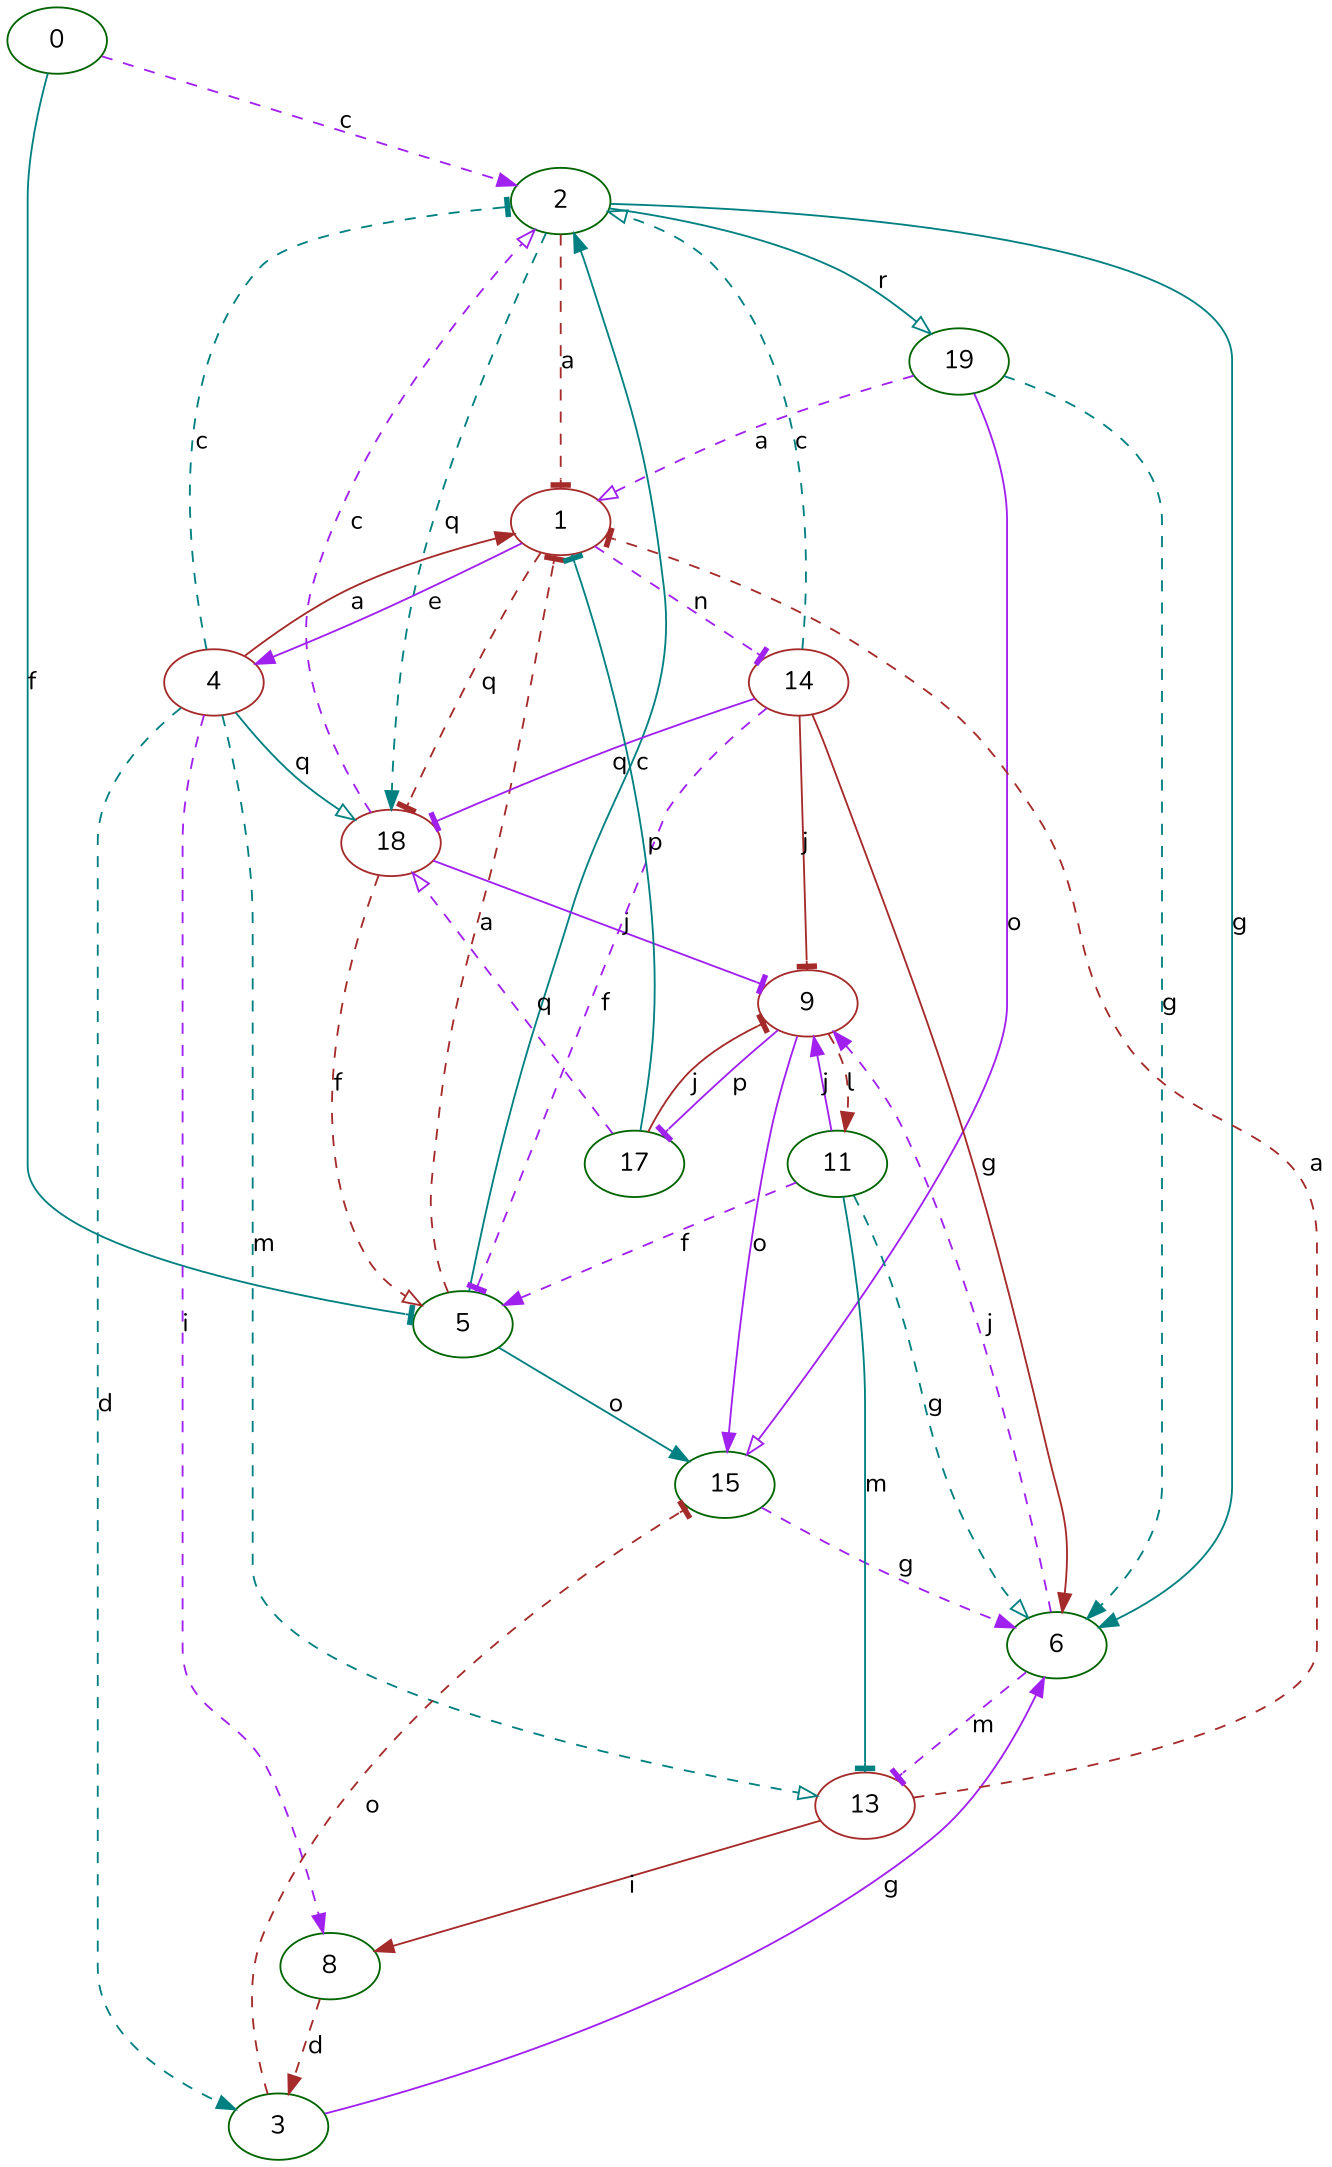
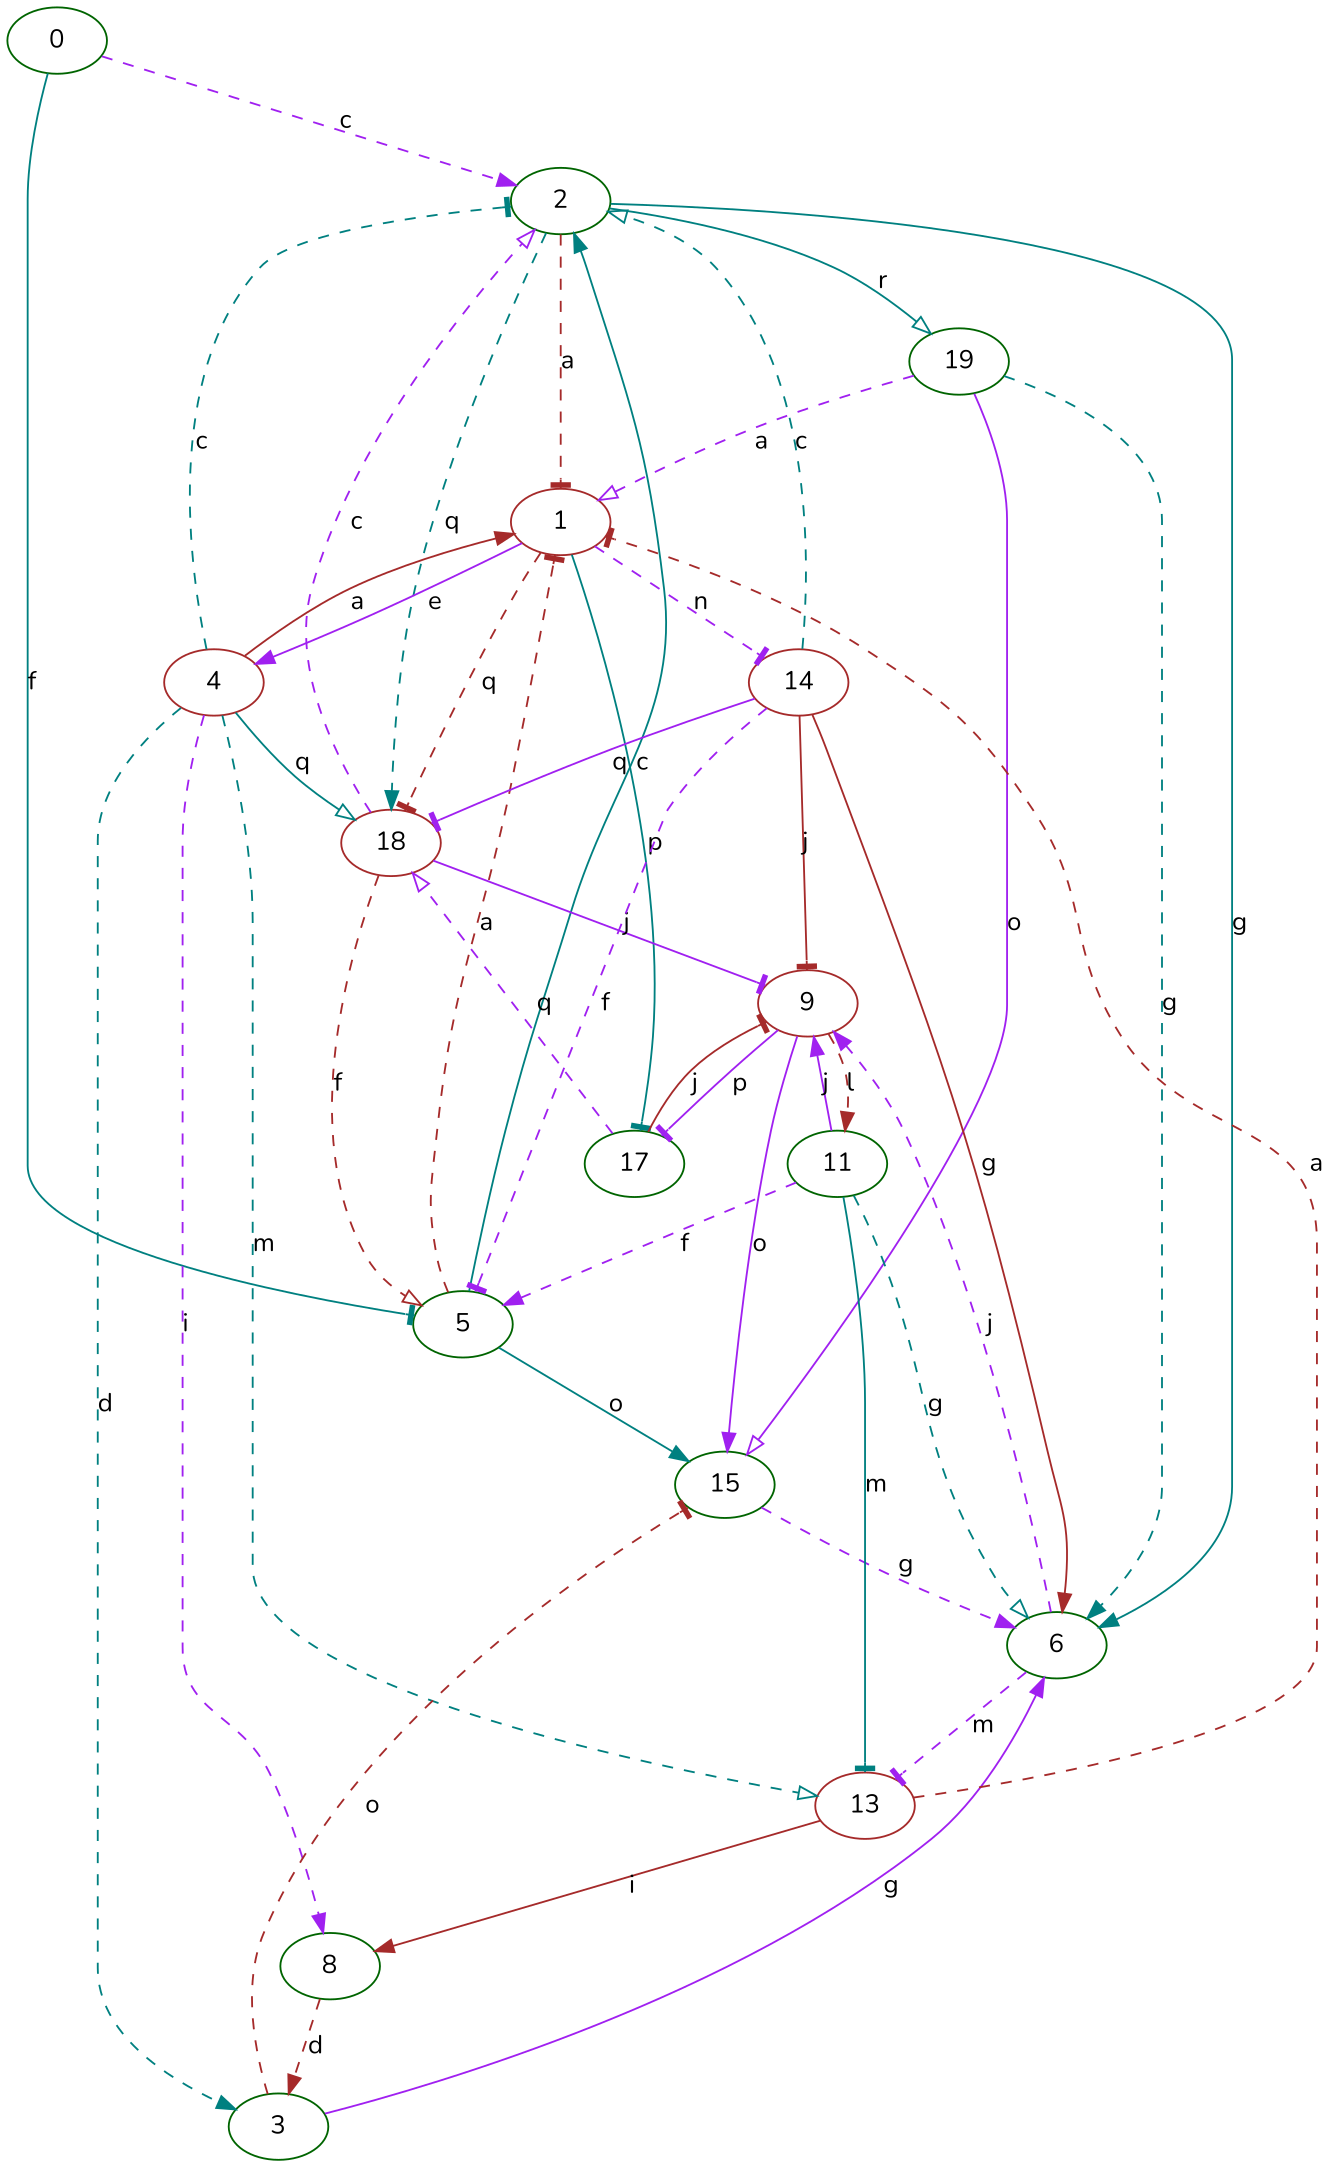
(641, 829) -> (642, 834)
